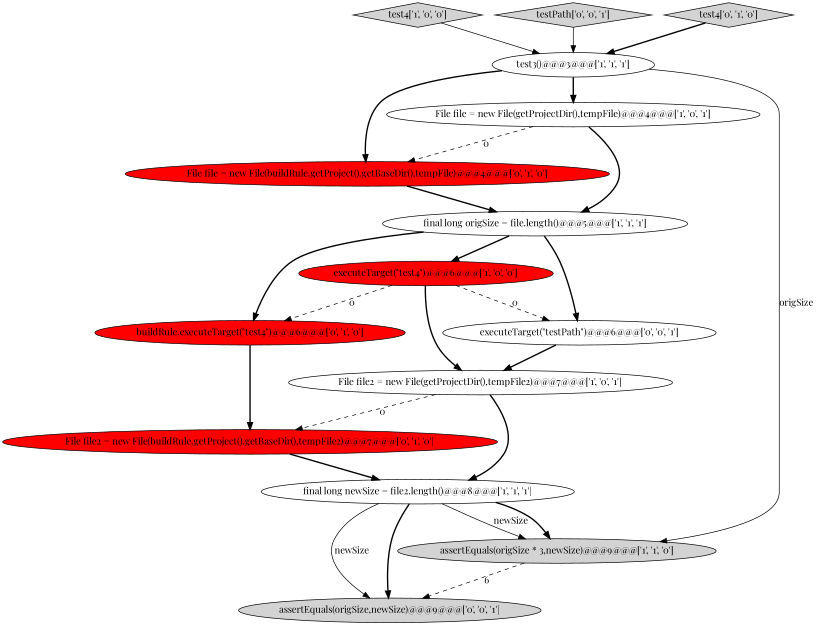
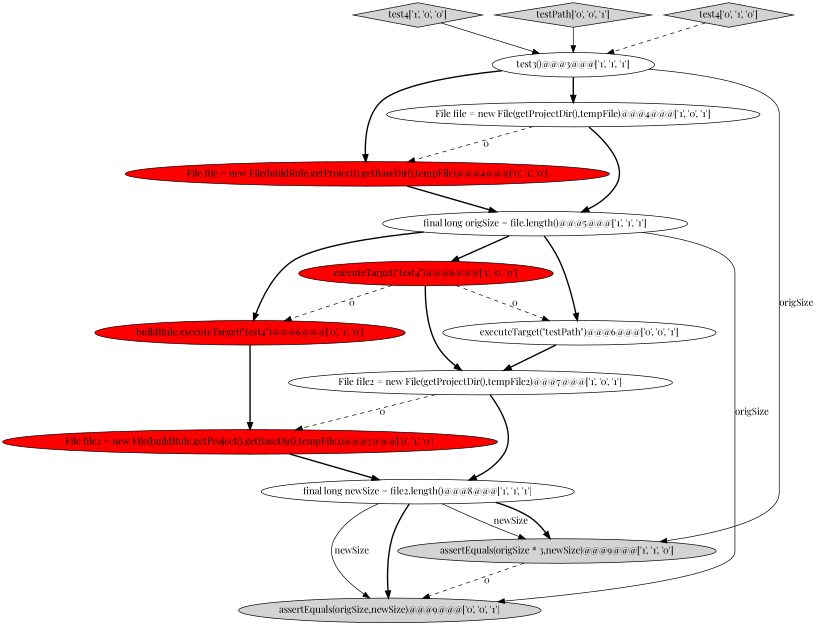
(660, 37) -> (660, 37)
none -> (735, 479)
(487, 581) -> (487, 581)
